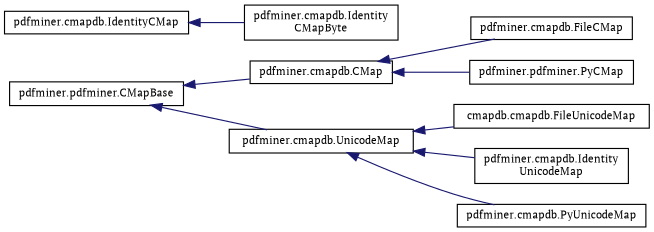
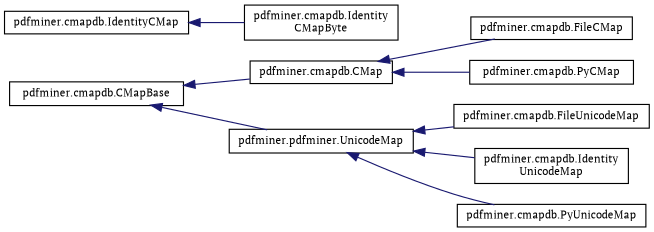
(552, 72) -> (552, 72)
(97, 94) -> (97, 94)
(552, 116) -> (552, 116)
(321, 141) -> (321, 141)
